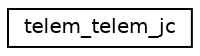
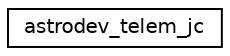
(100, 28) -> (115, 28)
